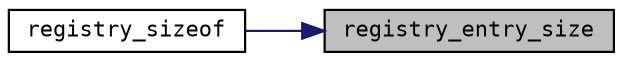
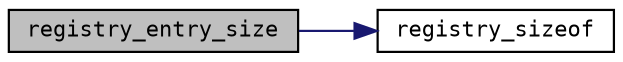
(274, 31) -> (326, 31)
